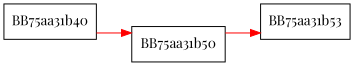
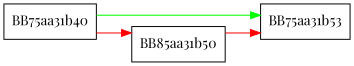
none -> (174, 15)
(178, 44) -> (178, 44)
